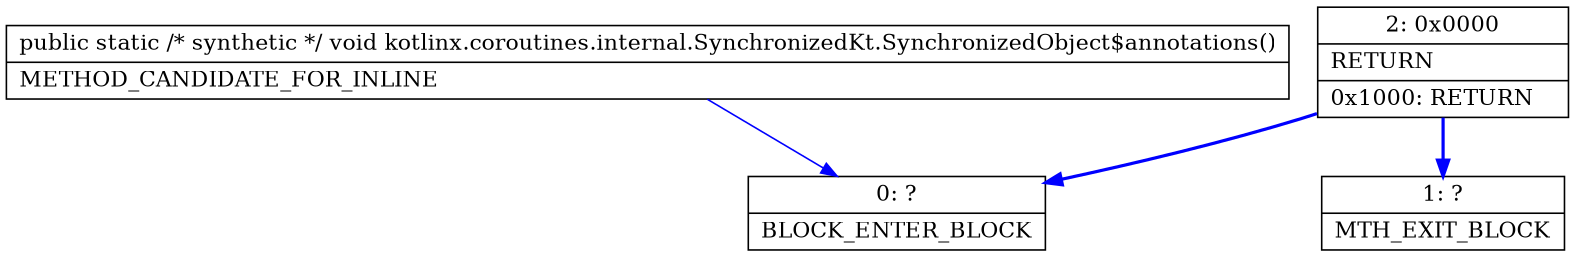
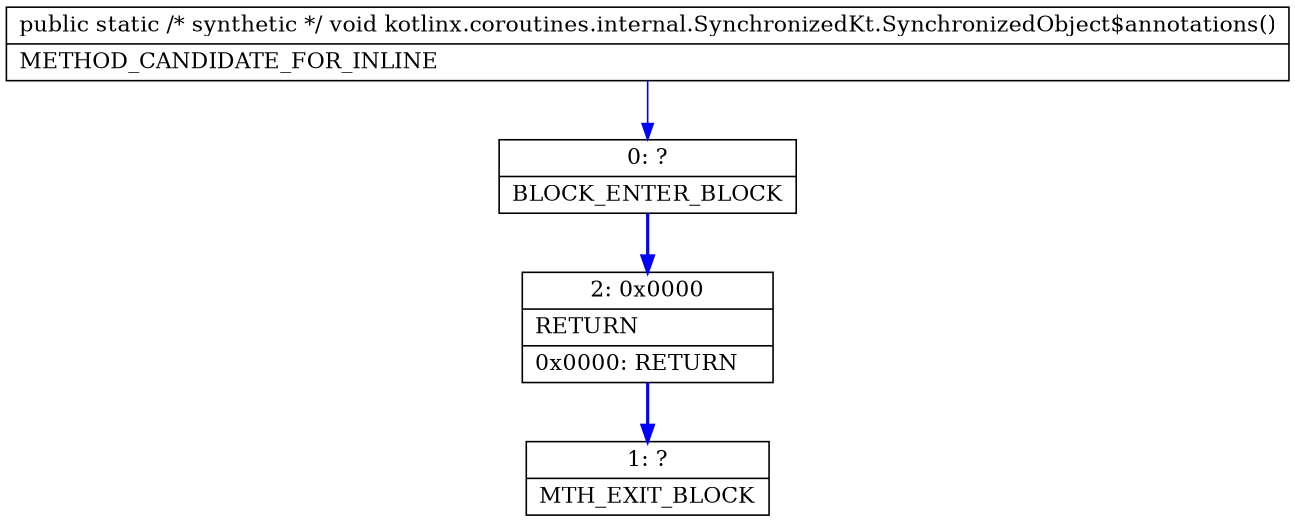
(1443, 98) -> (648, 363)
(1190, 149) -> (648, 235)
